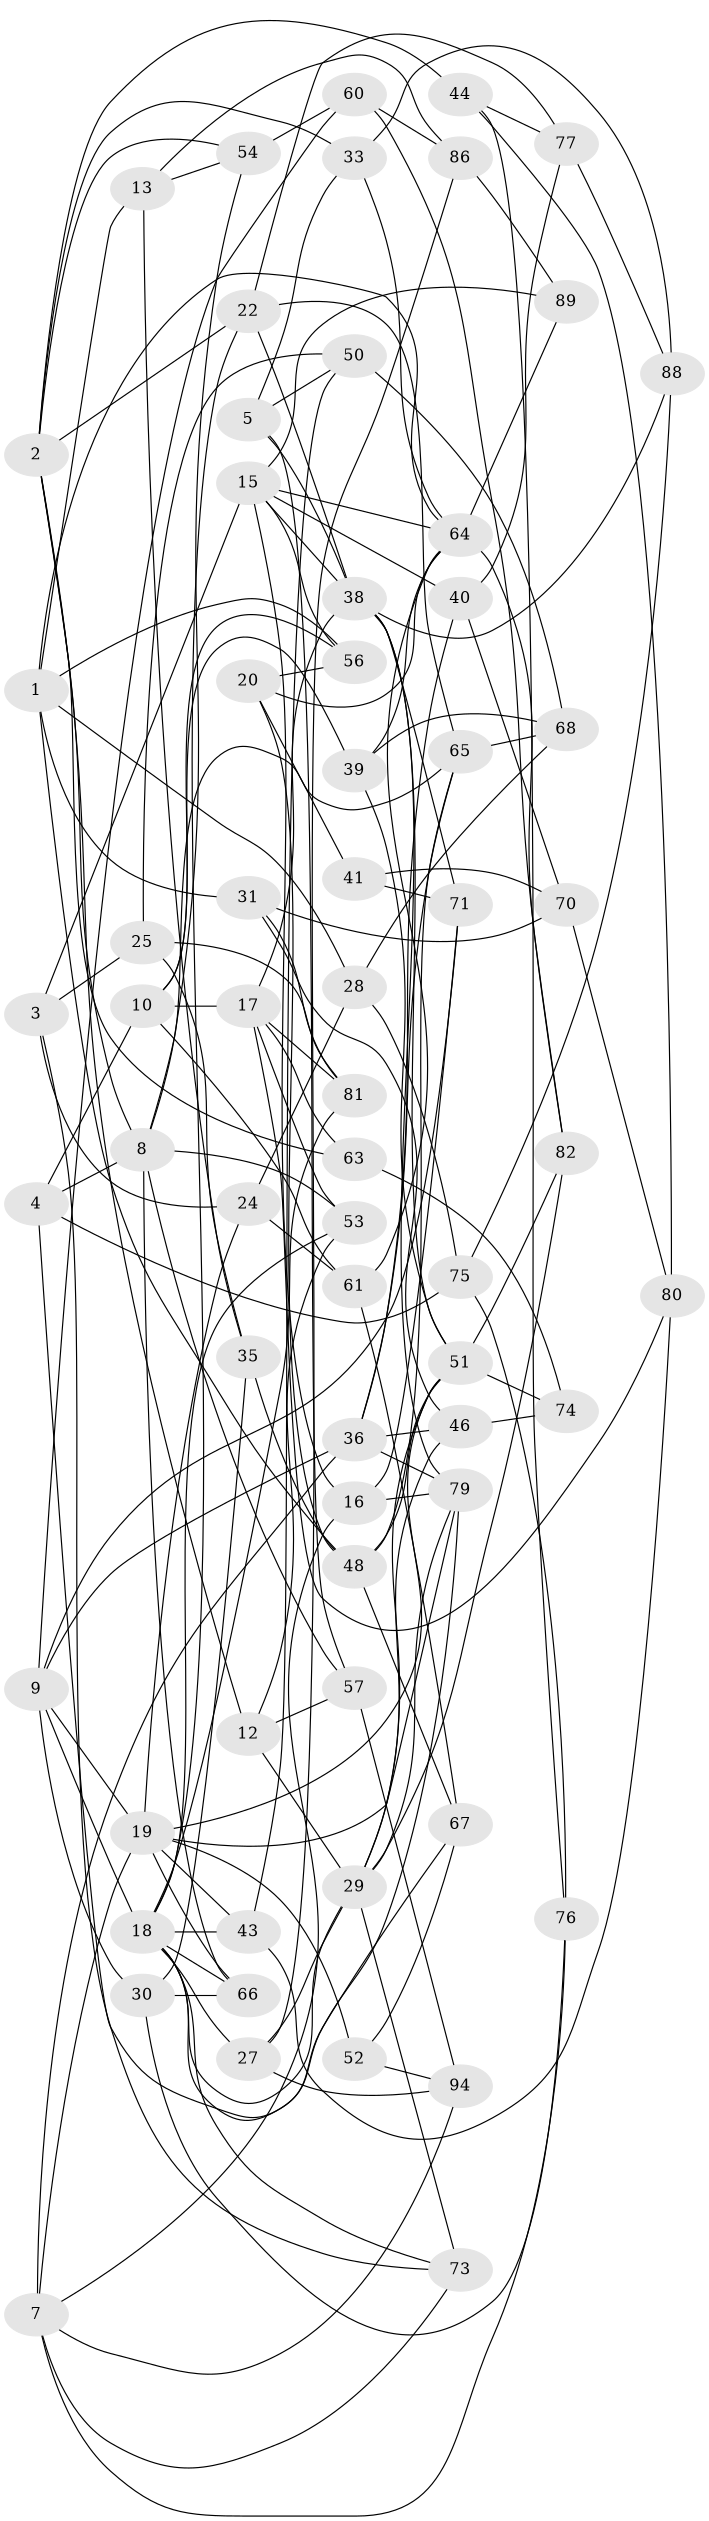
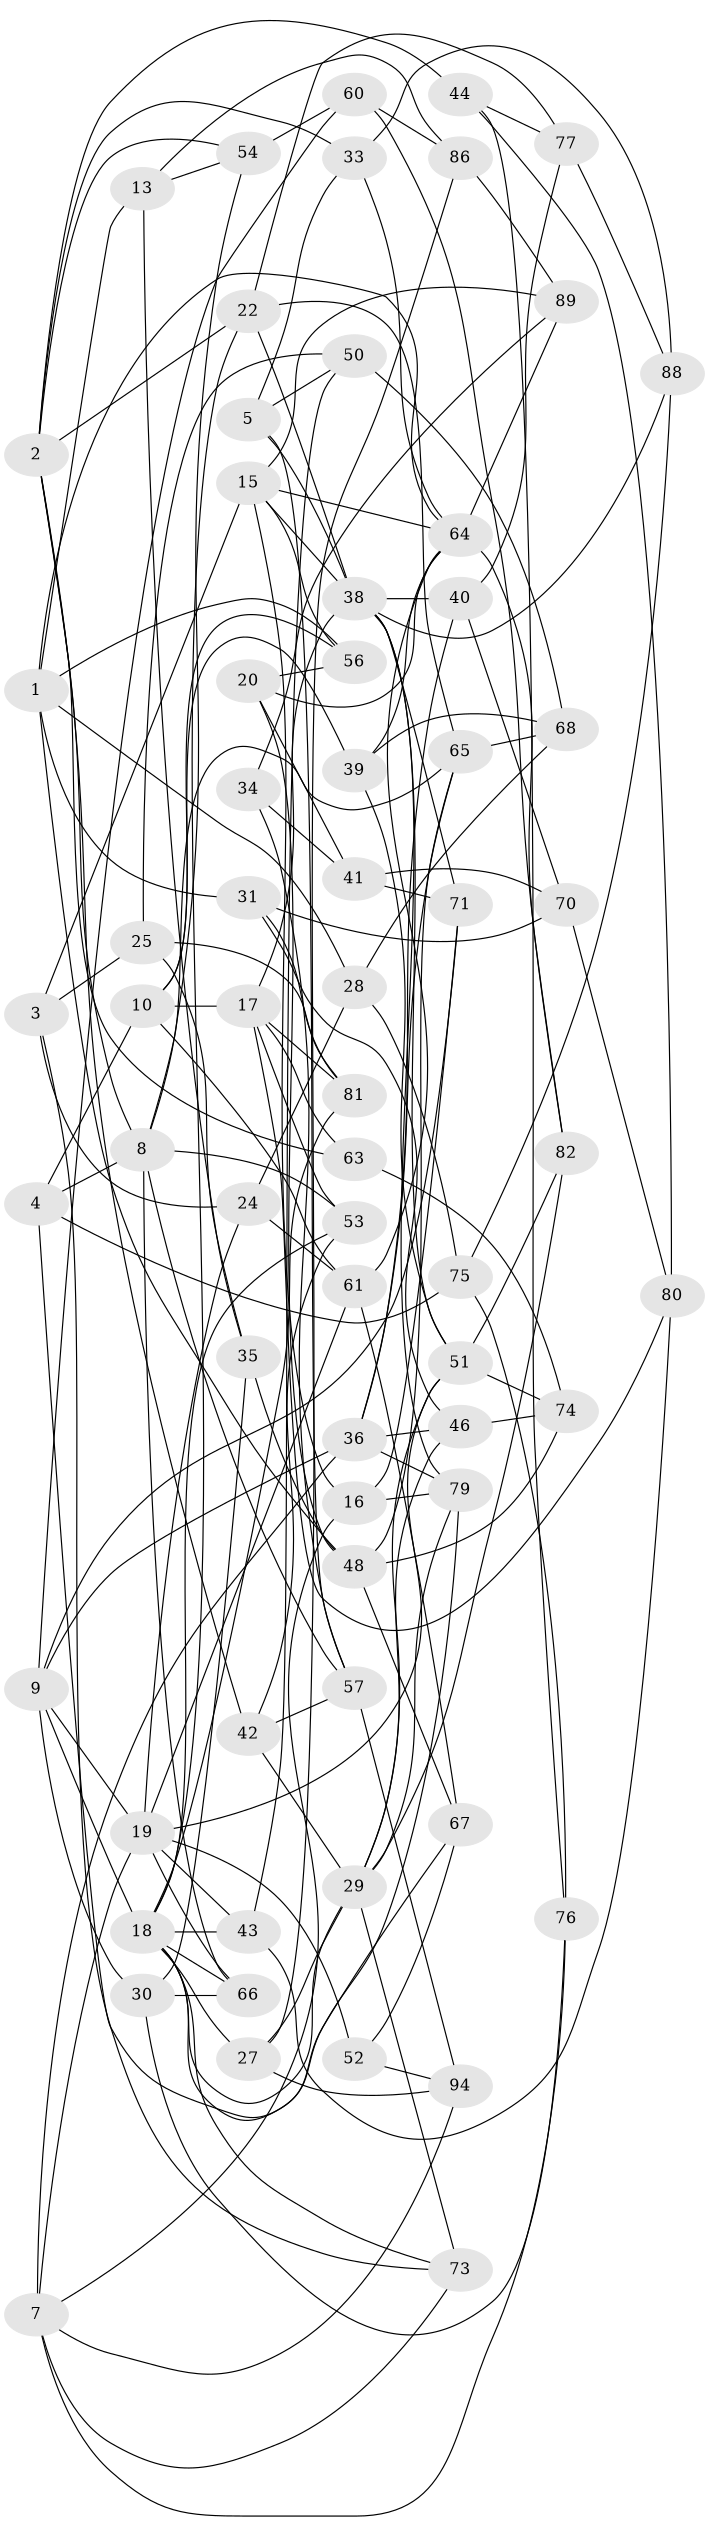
(354, 541) -> (408, 599)
none -> (249, 789)
(408, 1465) -> (482, 1529)
(249, 1734) -> (249, 1734)
(375, 1812) -> (268, 1509)
